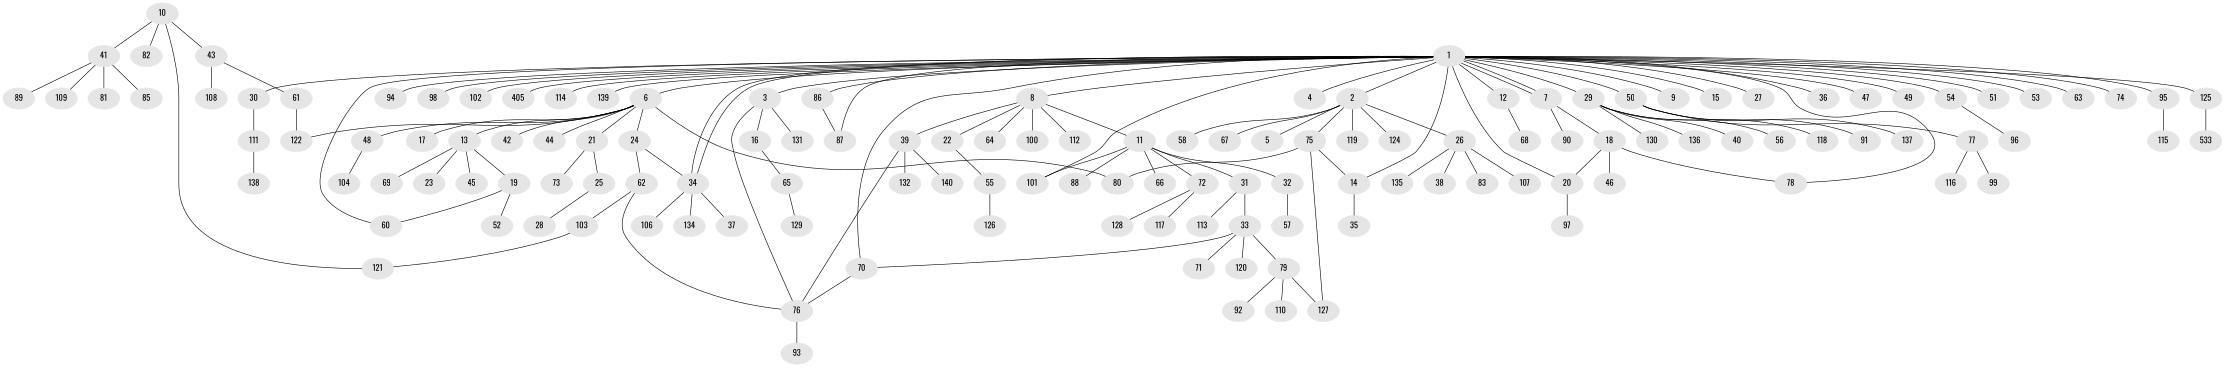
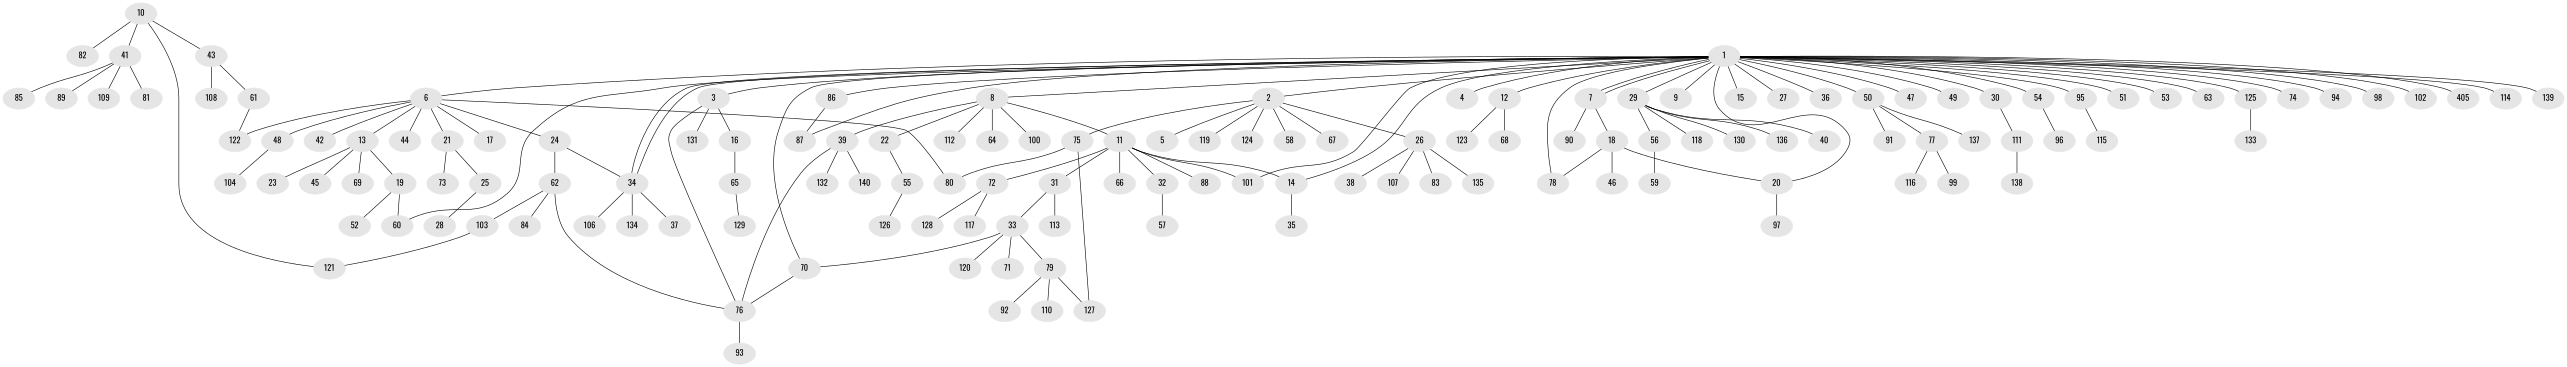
none -> (1462, 141)
(2206, 141) -> (2251, 141)
(1332, 162) -> (1205, 163)
none -> (1655, 184)
none -> (525, 226)
